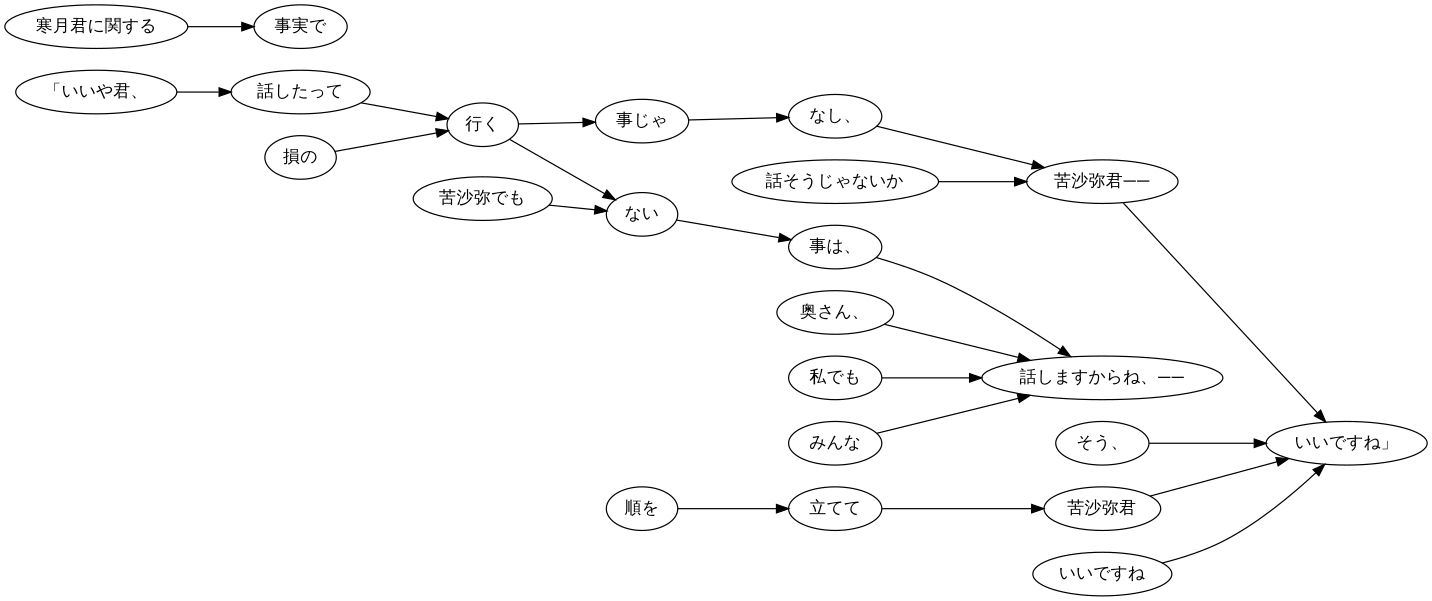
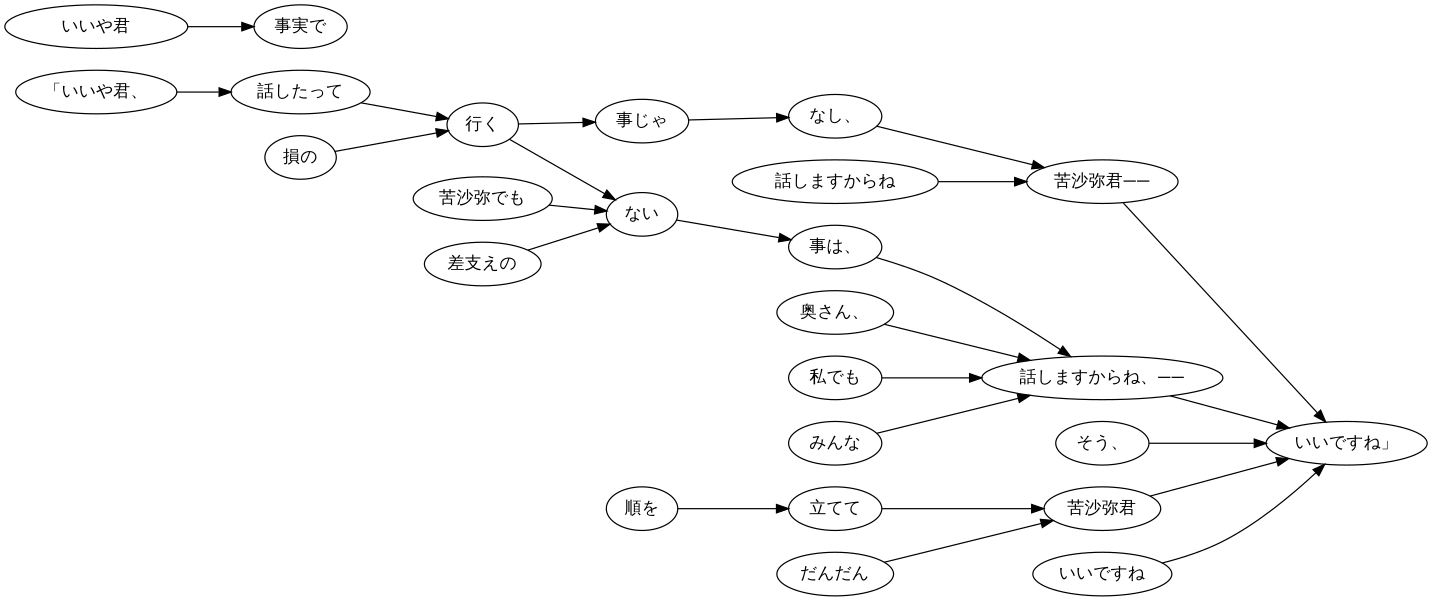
(96, 27) -> (96, 27)
(835, 182) -> (835, 182)
none -> (483, 264)
none -> (1224, 410)
none -> (835, 574)
